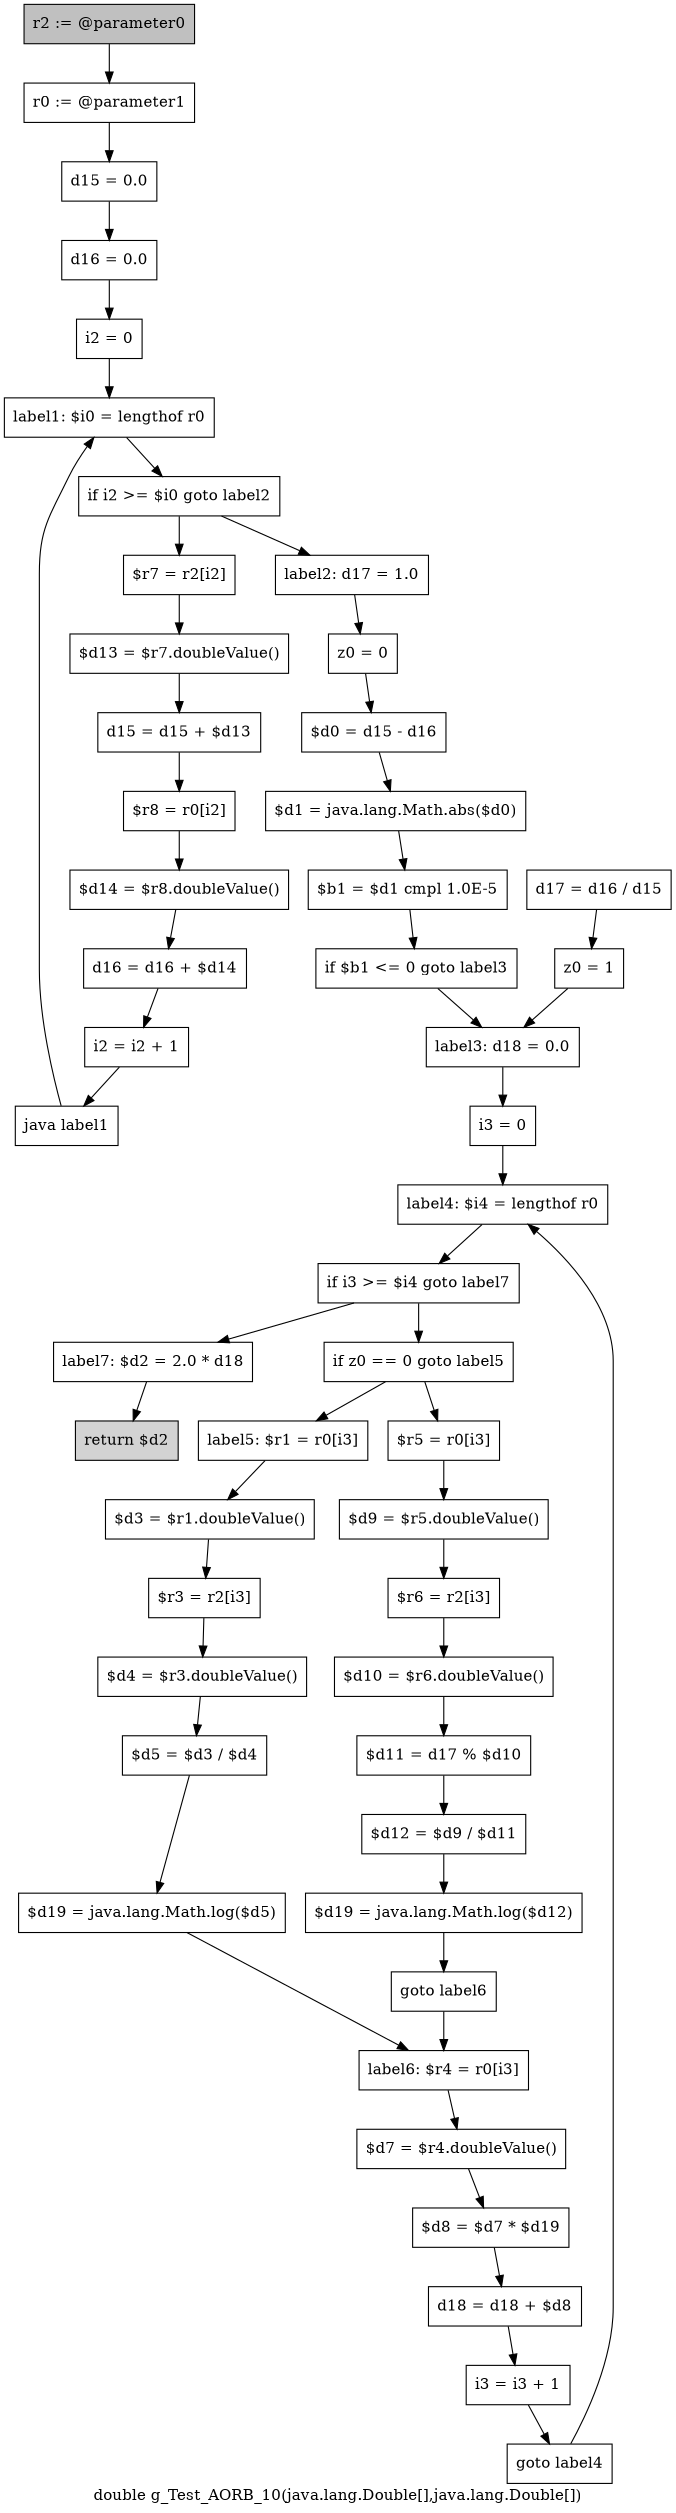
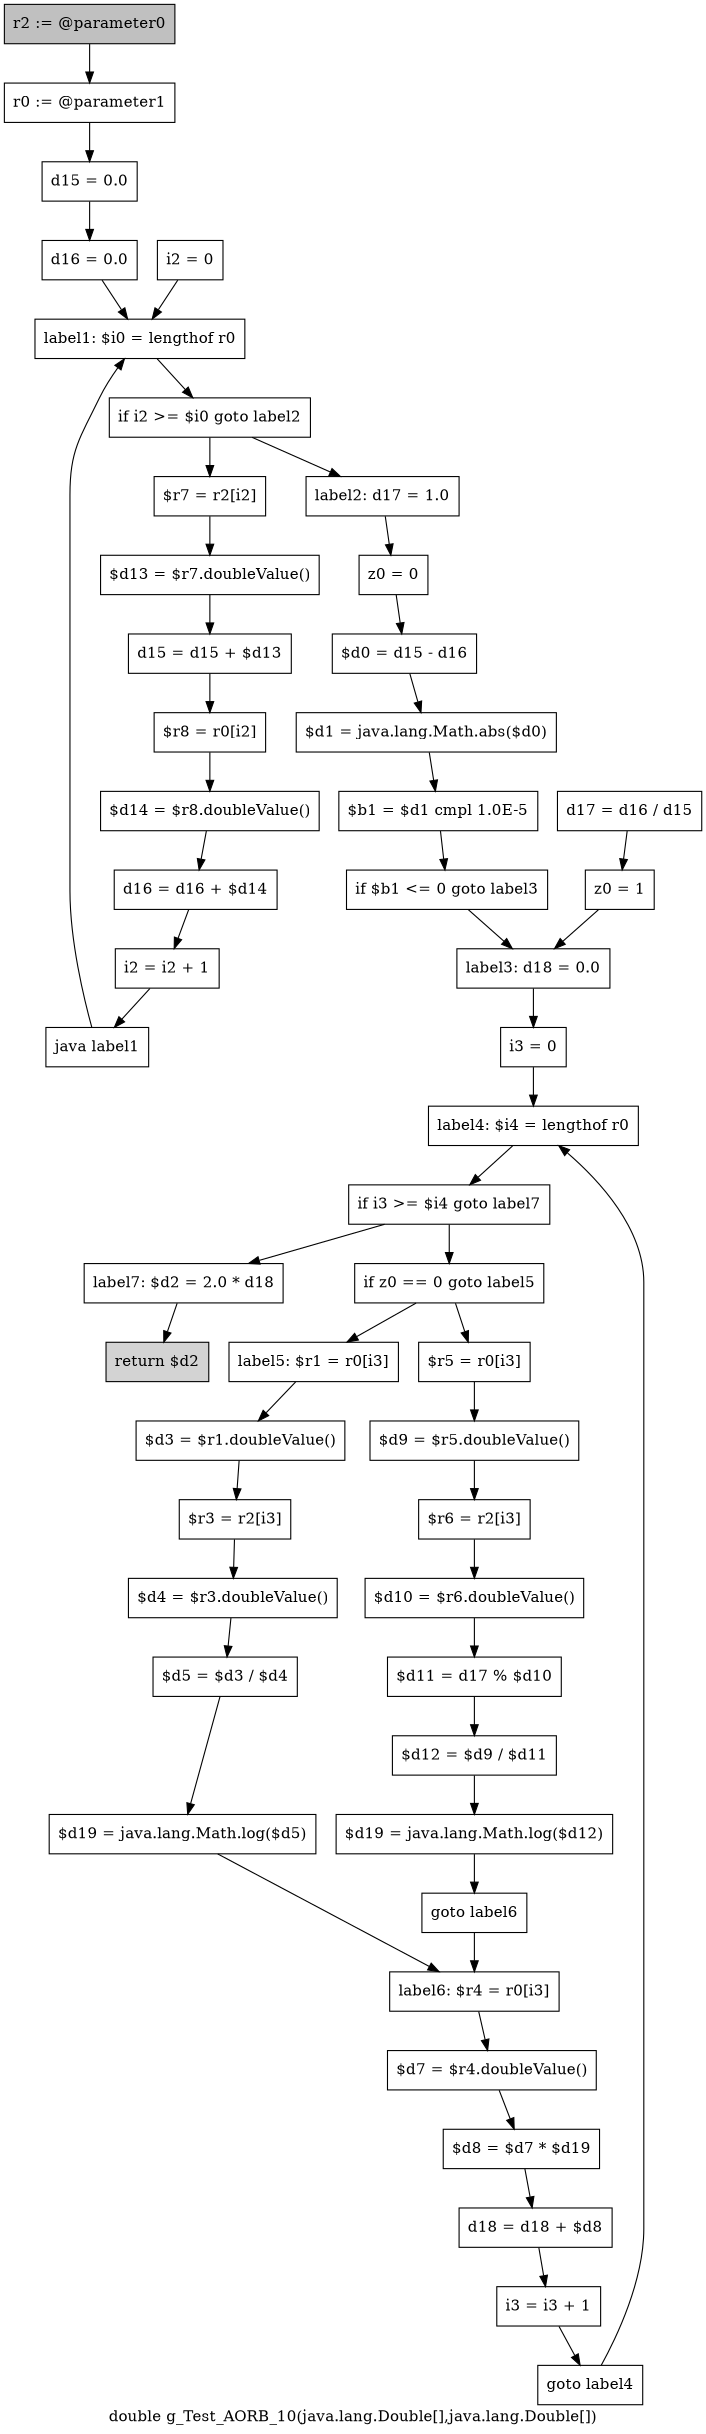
(109, 294) -> (112, 295)
